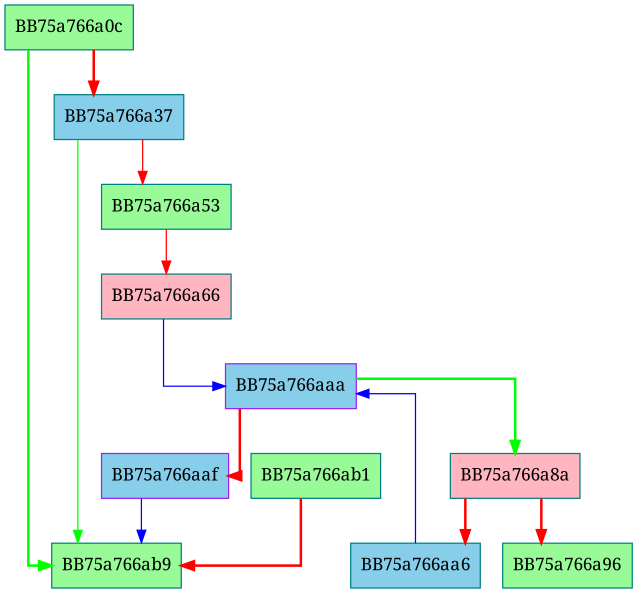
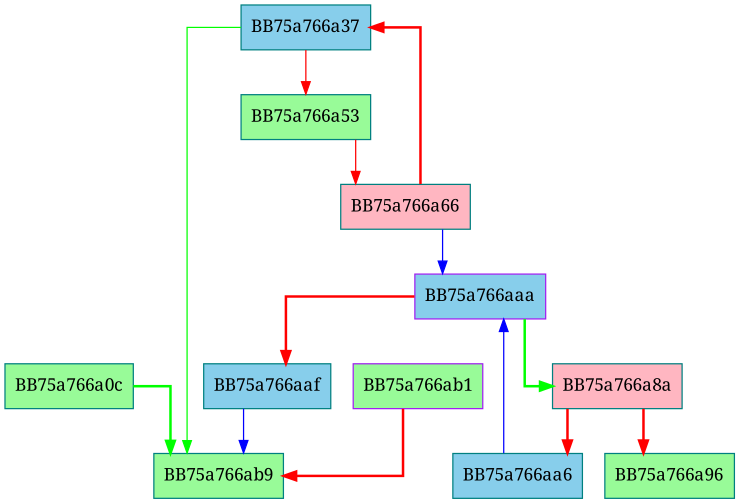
(94, 66) -> (420, 87)
(165, 476) -> (267, 386)
(316, 476) -> (418, 386)
